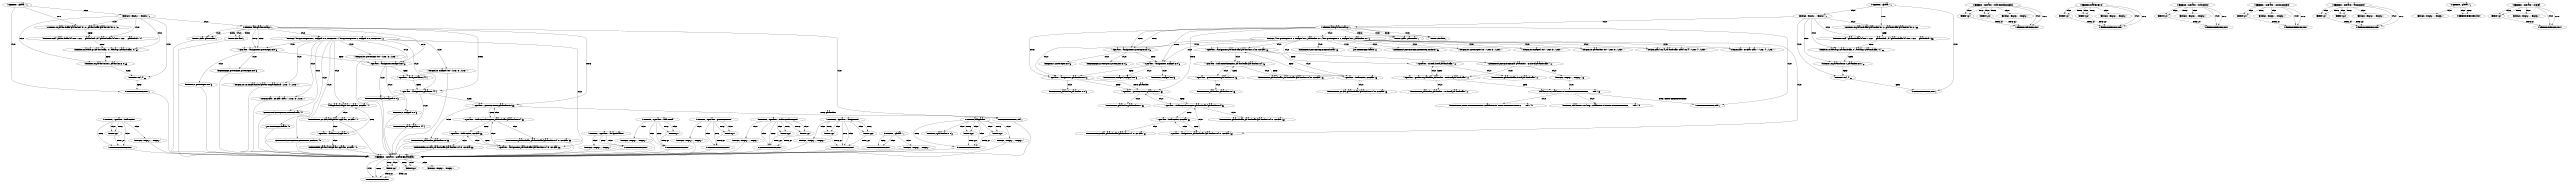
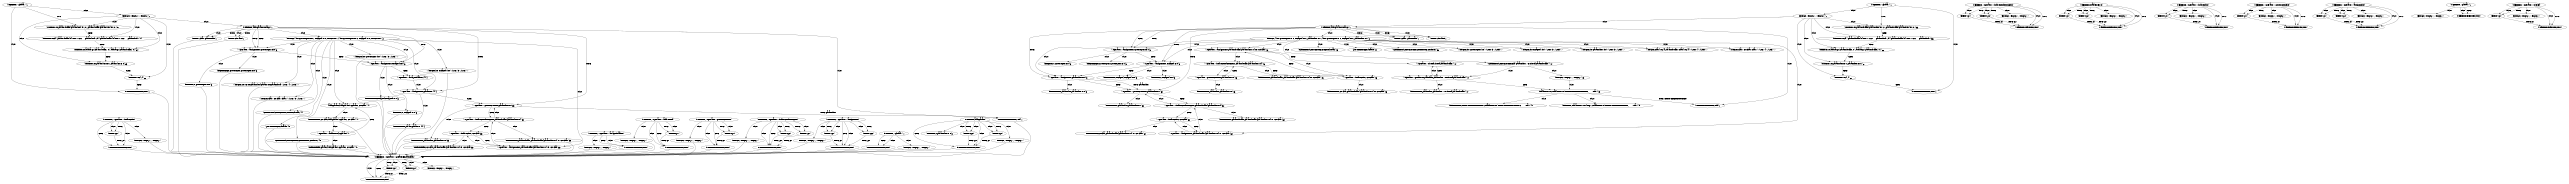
(1515, 78) -> none
(419, 85) -> (419, 85)
